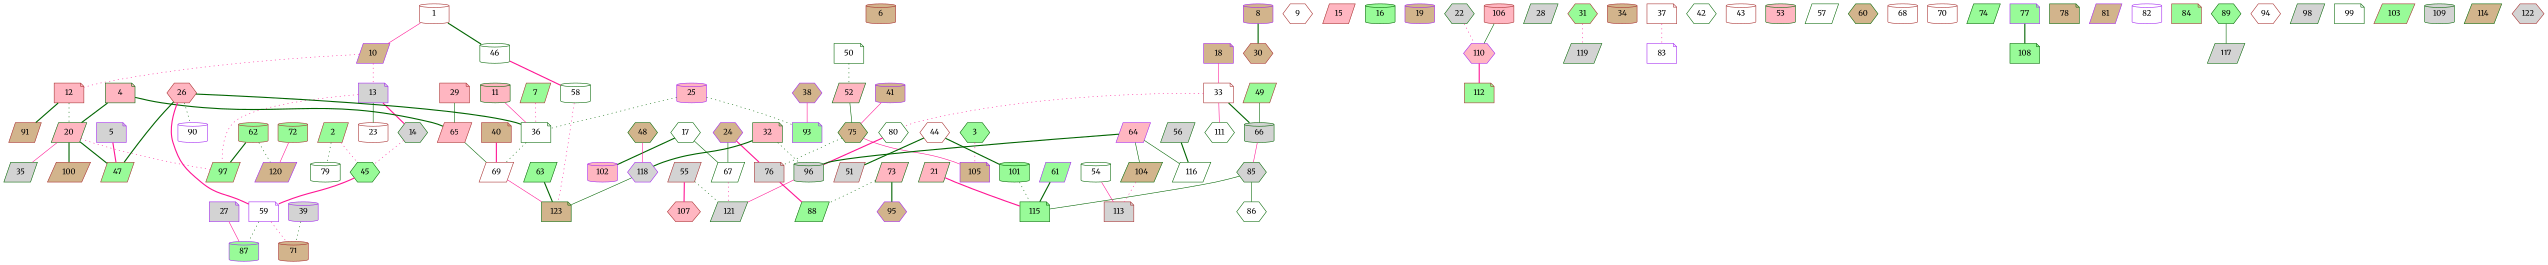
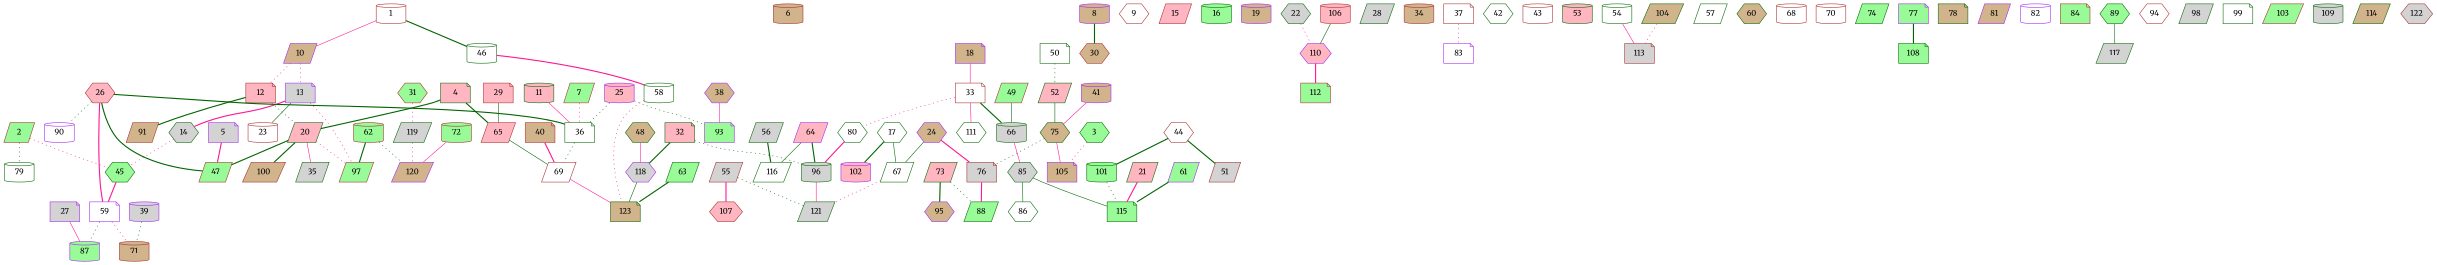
none -> (412, 152)
(1137, 152) -> none
